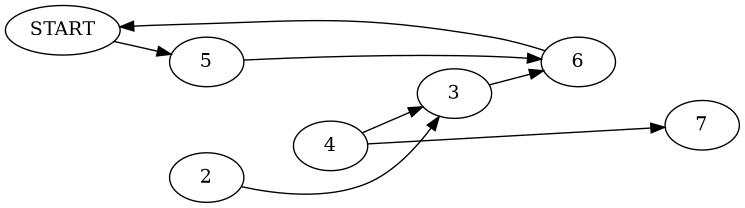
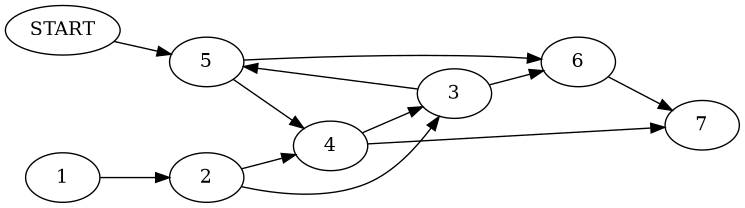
(341, 21) -> (634, 90)
none -> (338, 79)
none -> (263, 100)
none -> (262, 163)
none -> (63, 178)
